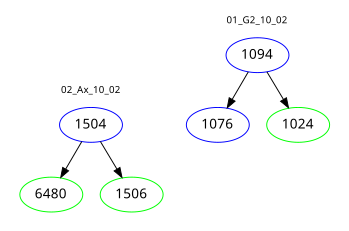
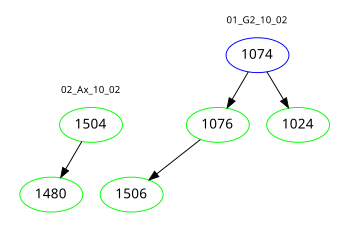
(258, 55) -> (258, 55)
(91, 125) -> (91, 125)
(218, 125) -> (218, 125)
(109, 155) -> (179, 157)
(51, 195) -> (51, 195)
